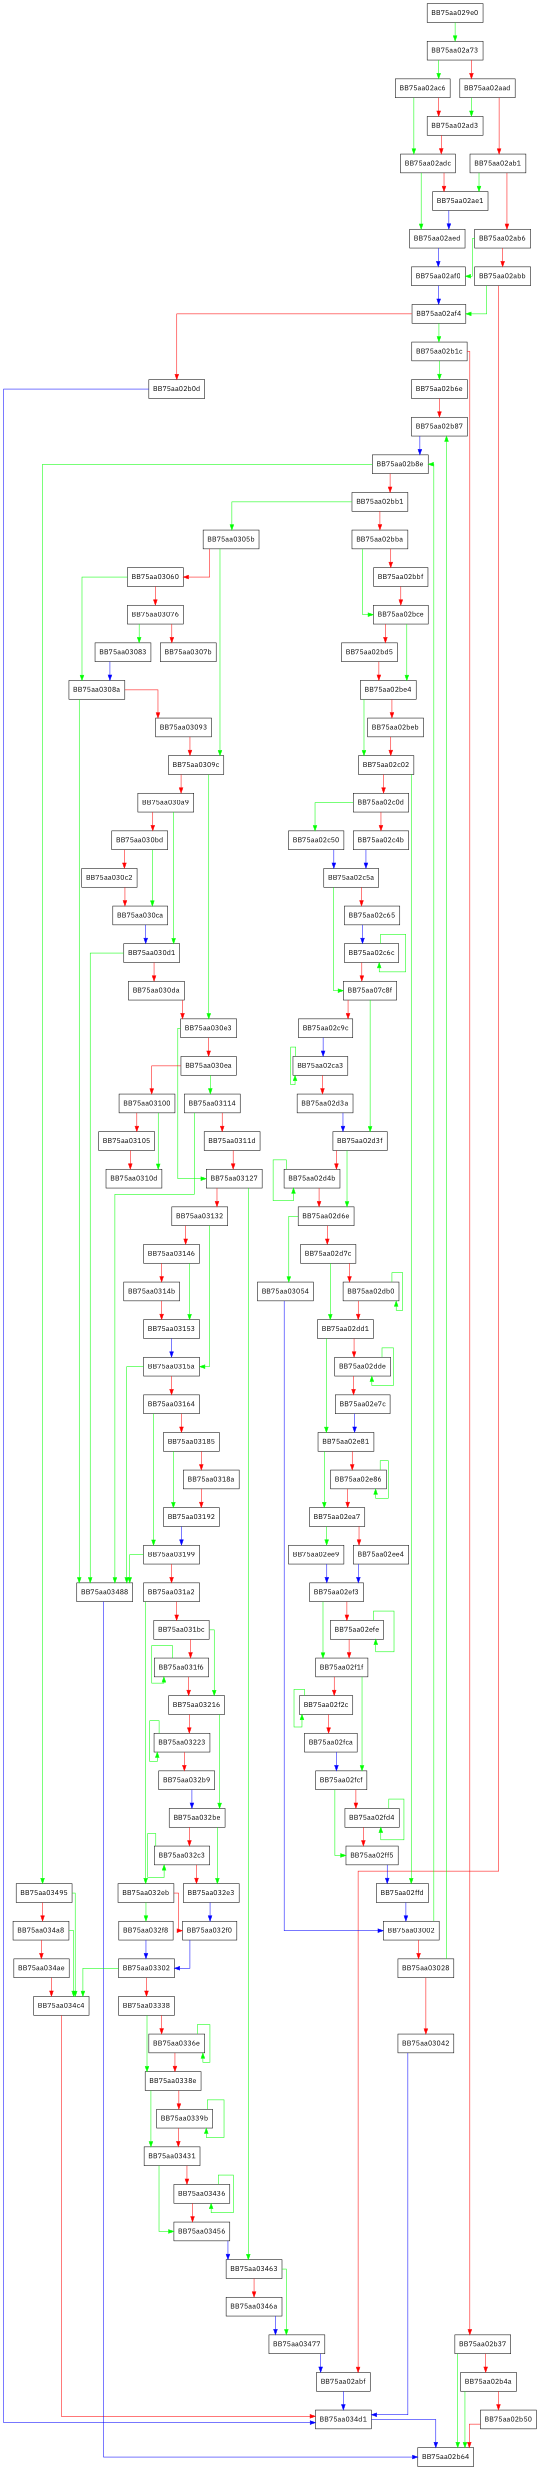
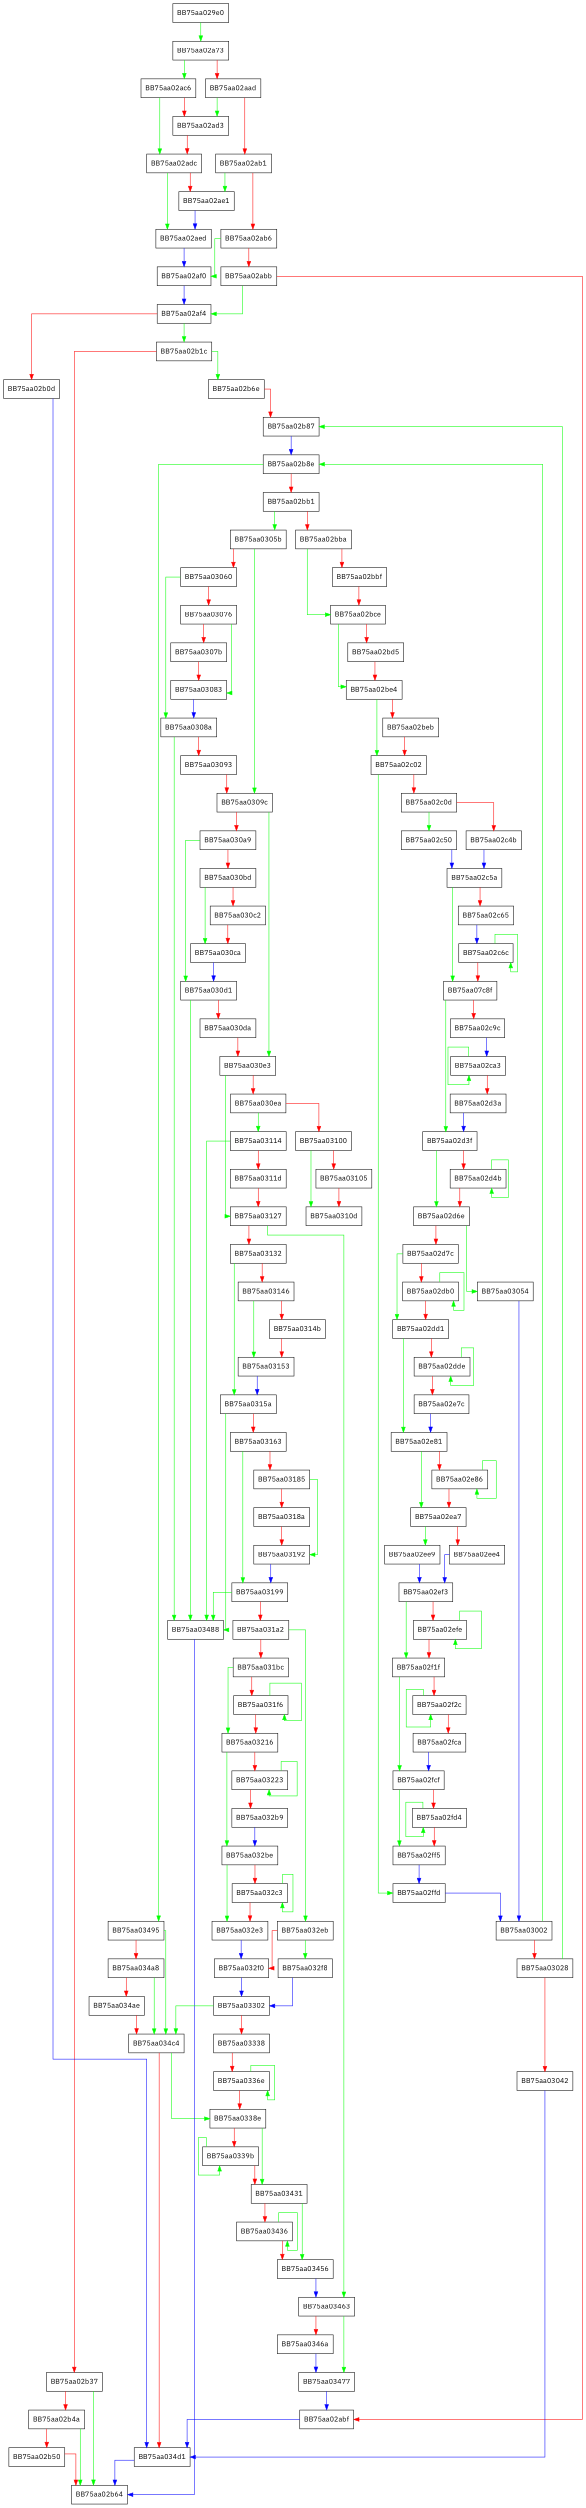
none -> (199, 668)
(172, 1404) -> (258, 1442)
(147, 2041) -> (172, 2102)
